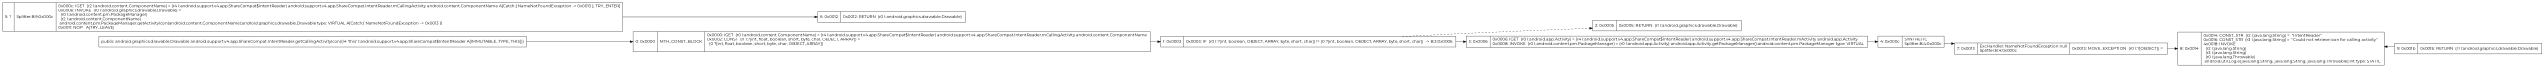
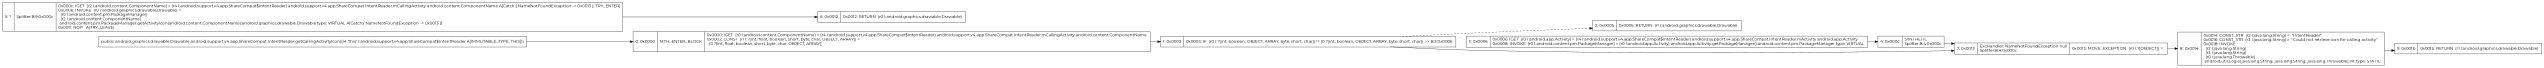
(681, 42) -> (681, 42)
(1460, 42) -> (1671, 53)
(2221, 44) -> (2221, 44)
(2391, 47) -> (2388, 51)
